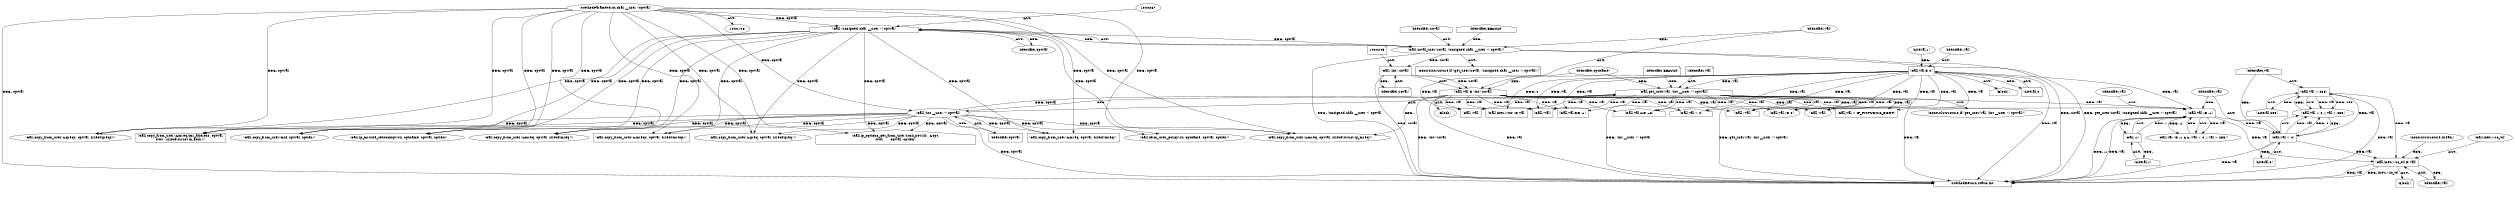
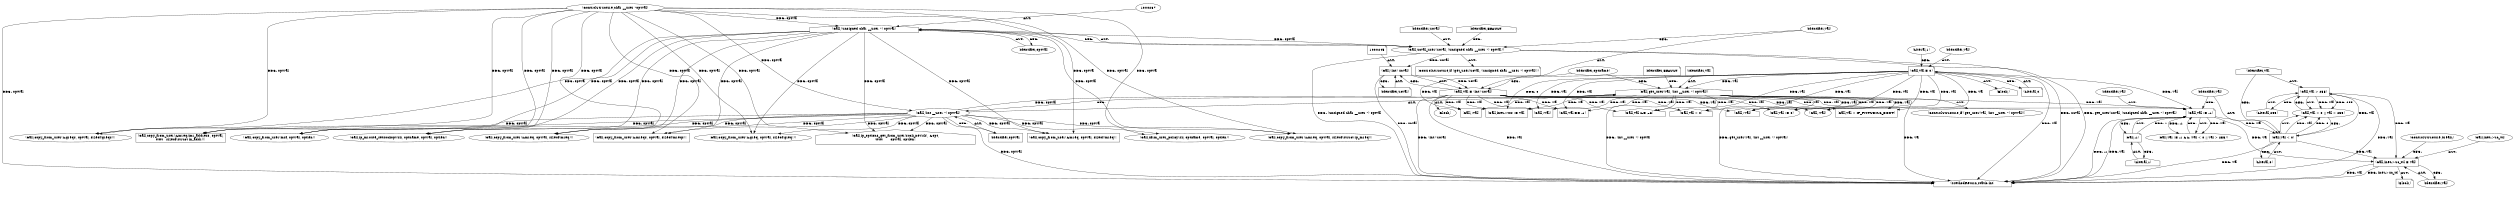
(615, 8) -> (615, 8)
(737, 29) -> none
(1404, 110) -> (1430, 87)
